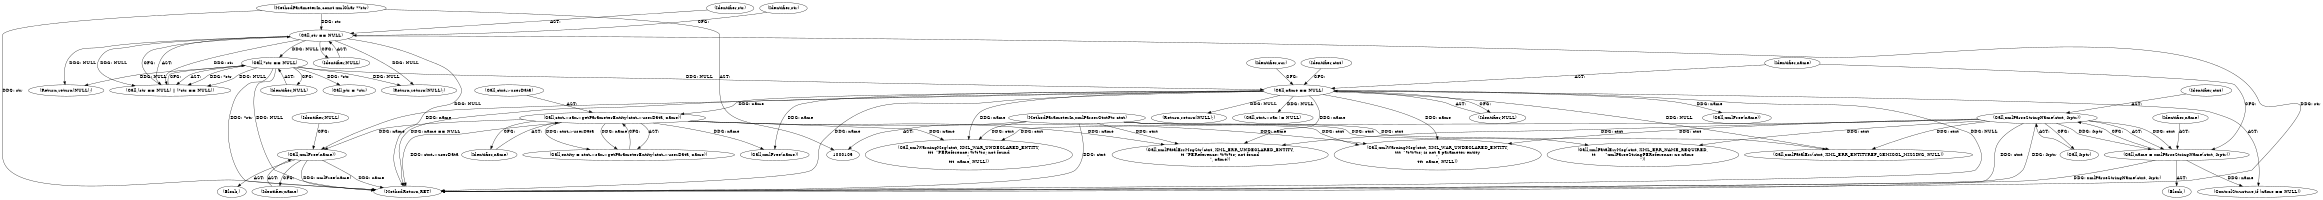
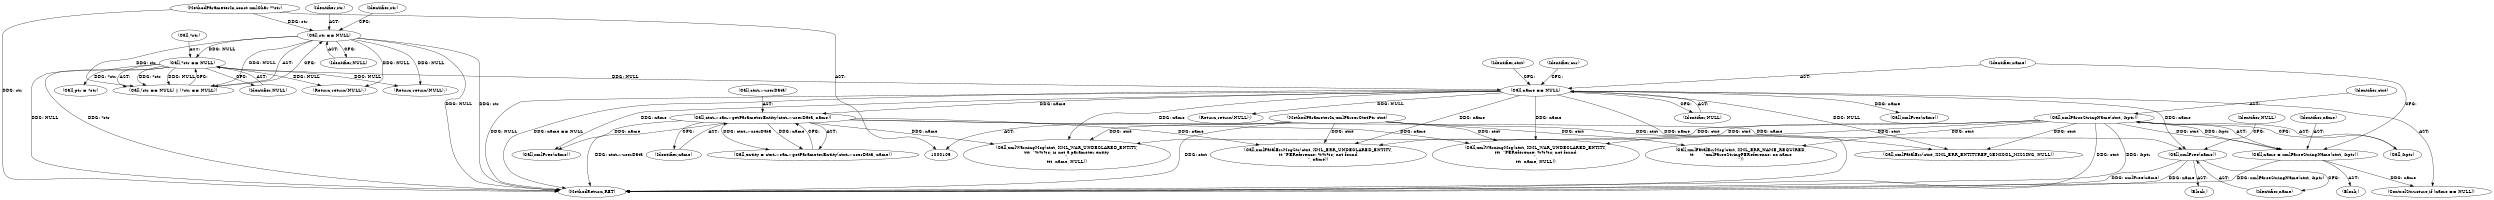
none -> (189, 36)
(1273, 118) -> none
(2118, 137) -> none
